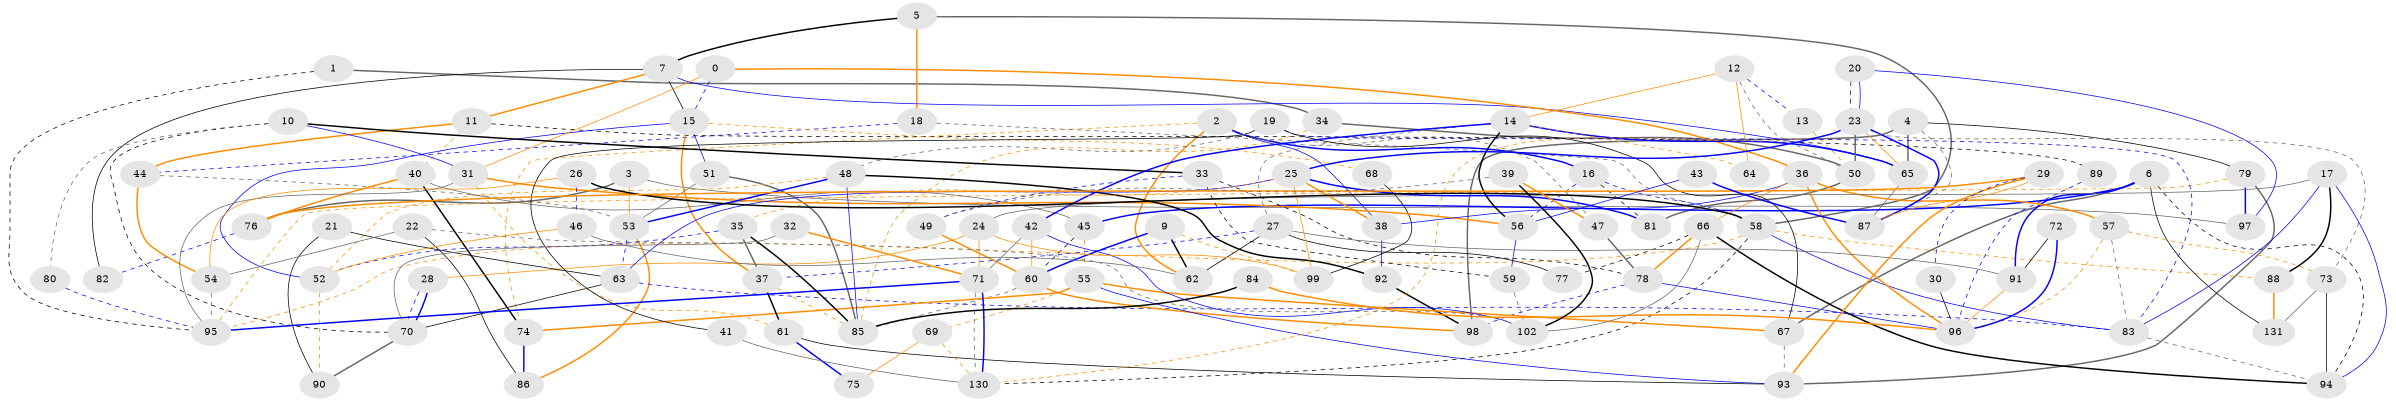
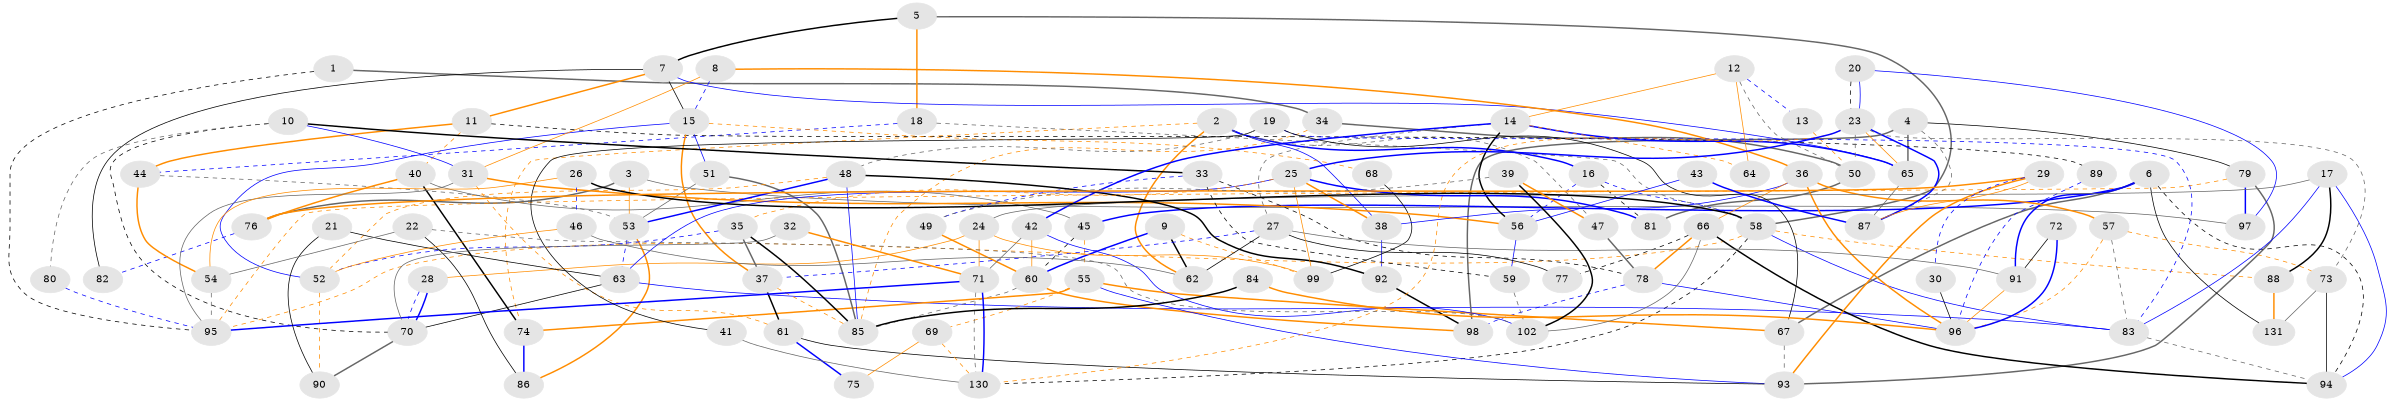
(716, 69) -> (716, 69)
(1855, 149) -> (1855, 149)
(1485, 307) -> (1485, 307)
